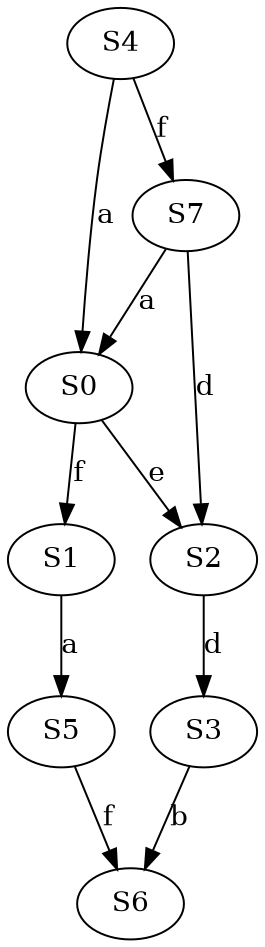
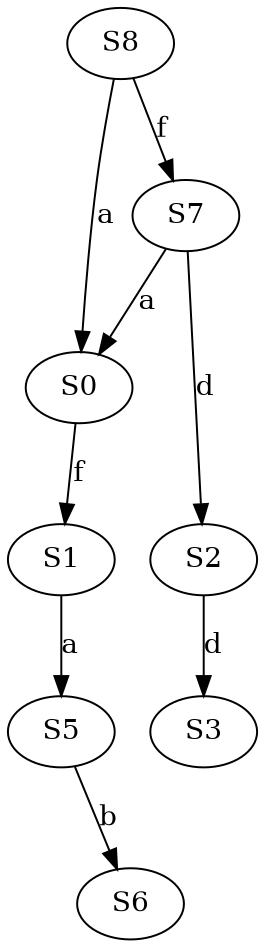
(121, 44) -> (121, 44)
(136, 466) -> none
(171, 808) -> none
(109, 818) -> (109, 818)
